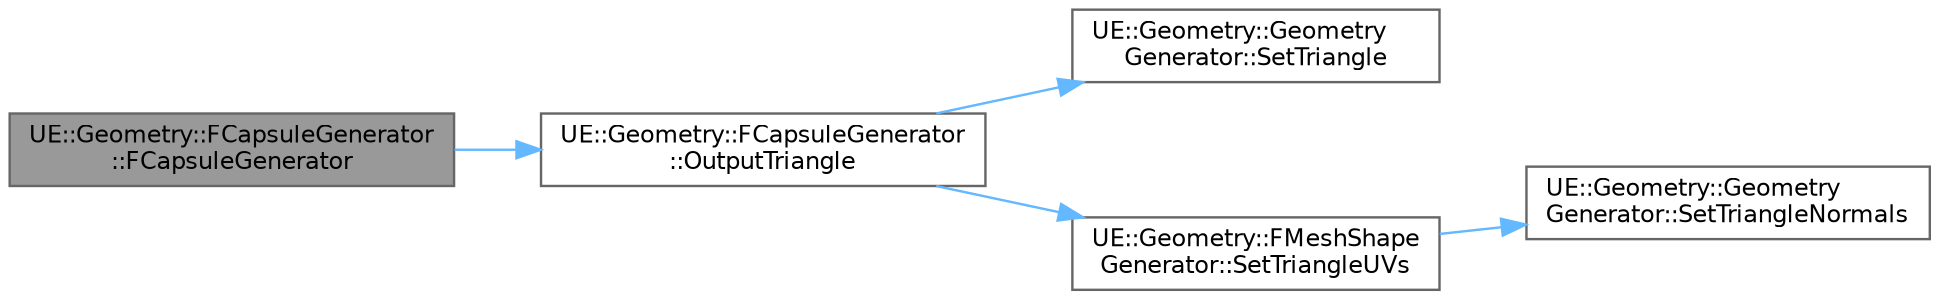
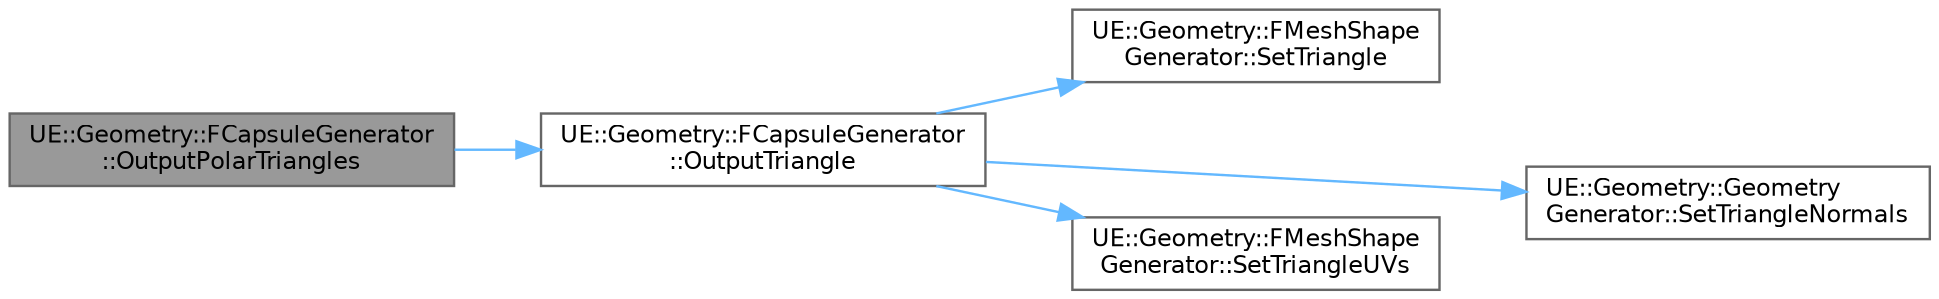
(1256, 46) -> (1256, 46)
(232, 150) -> (232, 150)
(1471, 231) -> (1244, 176)
